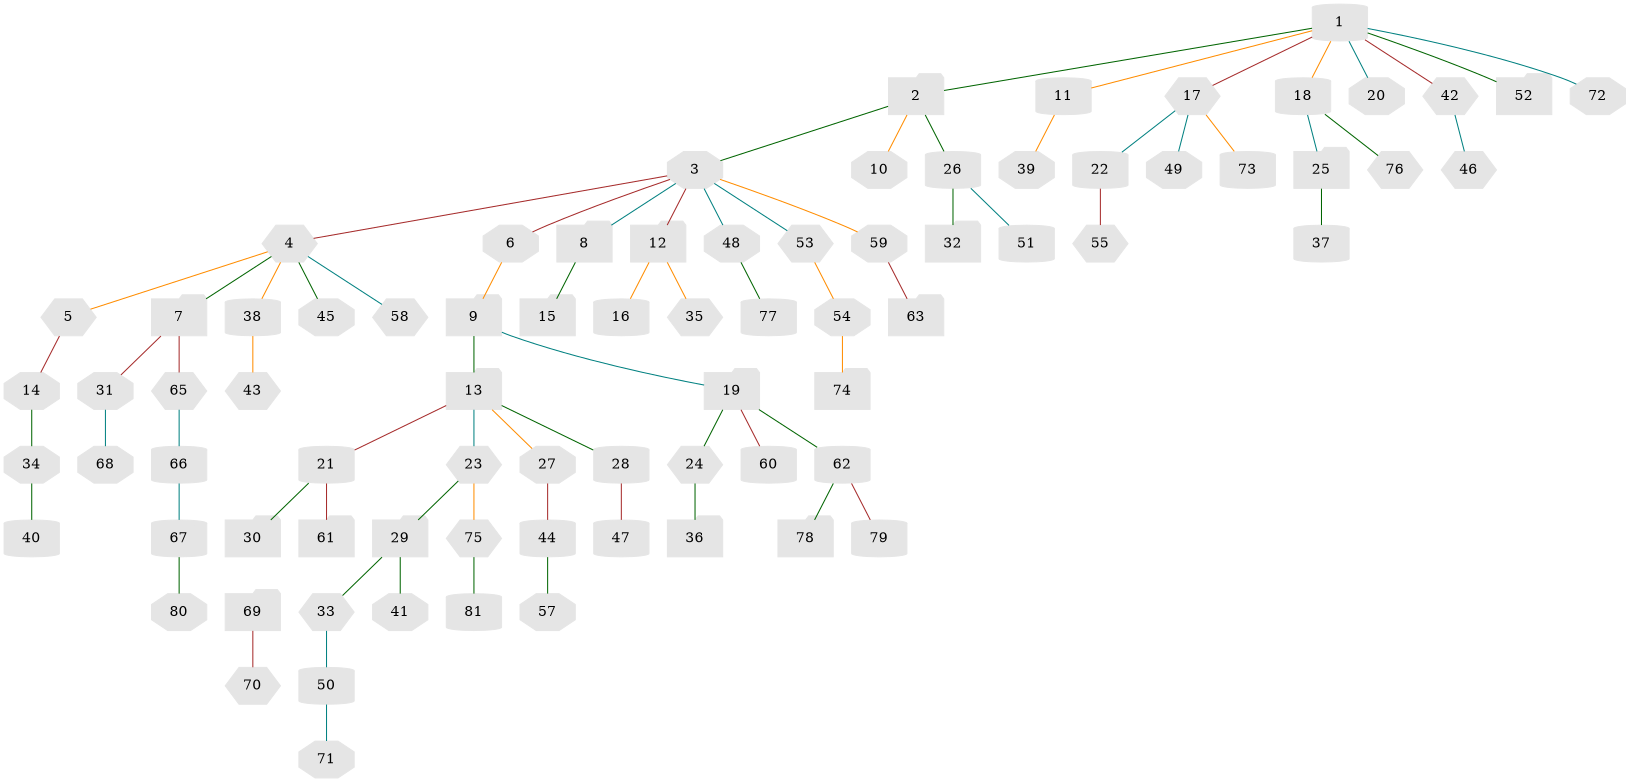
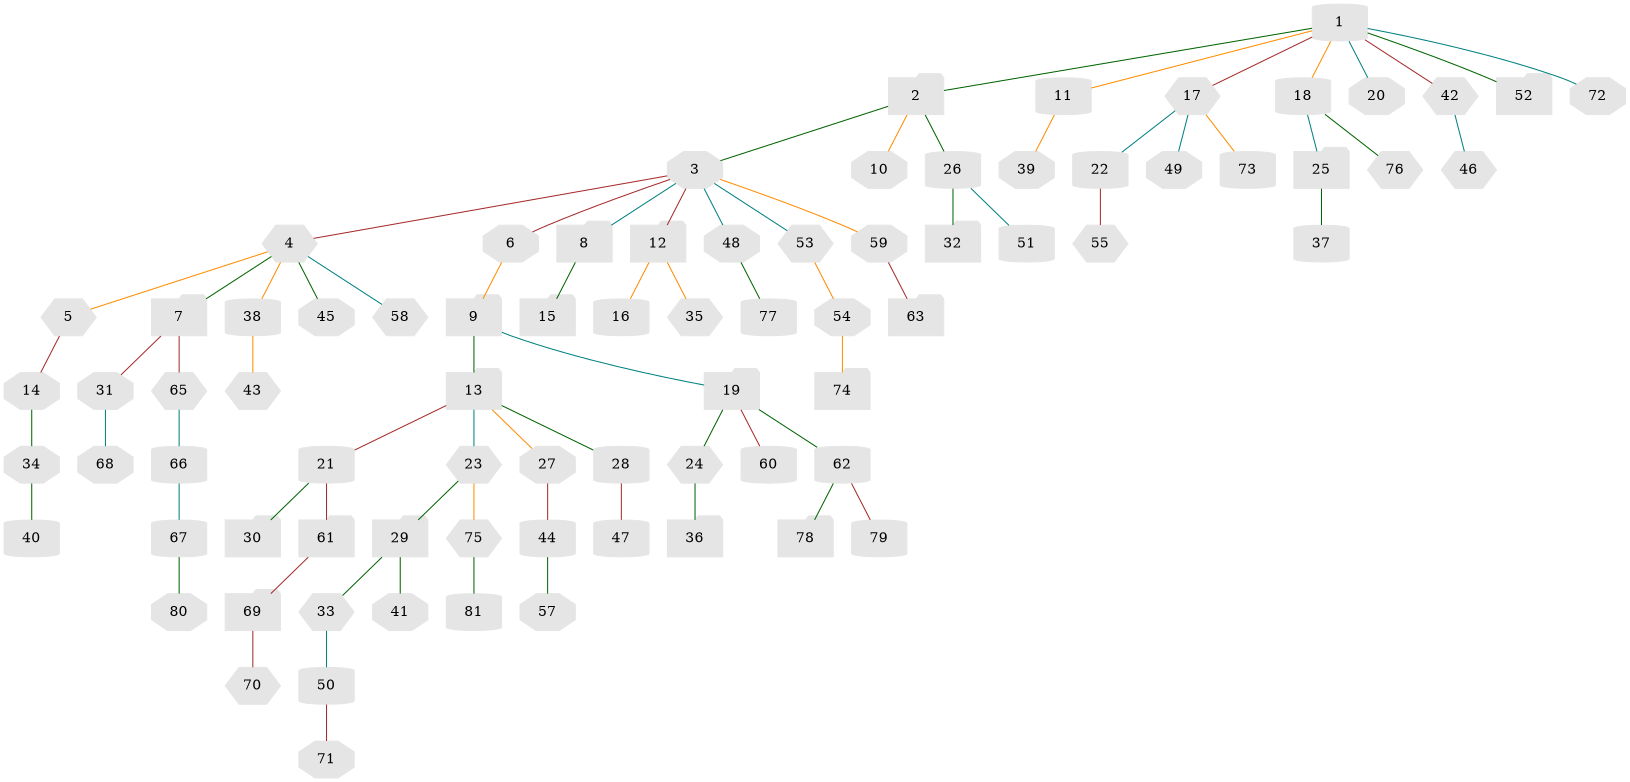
none -> (290, 575)
(327, 723) -> (327, 723)
